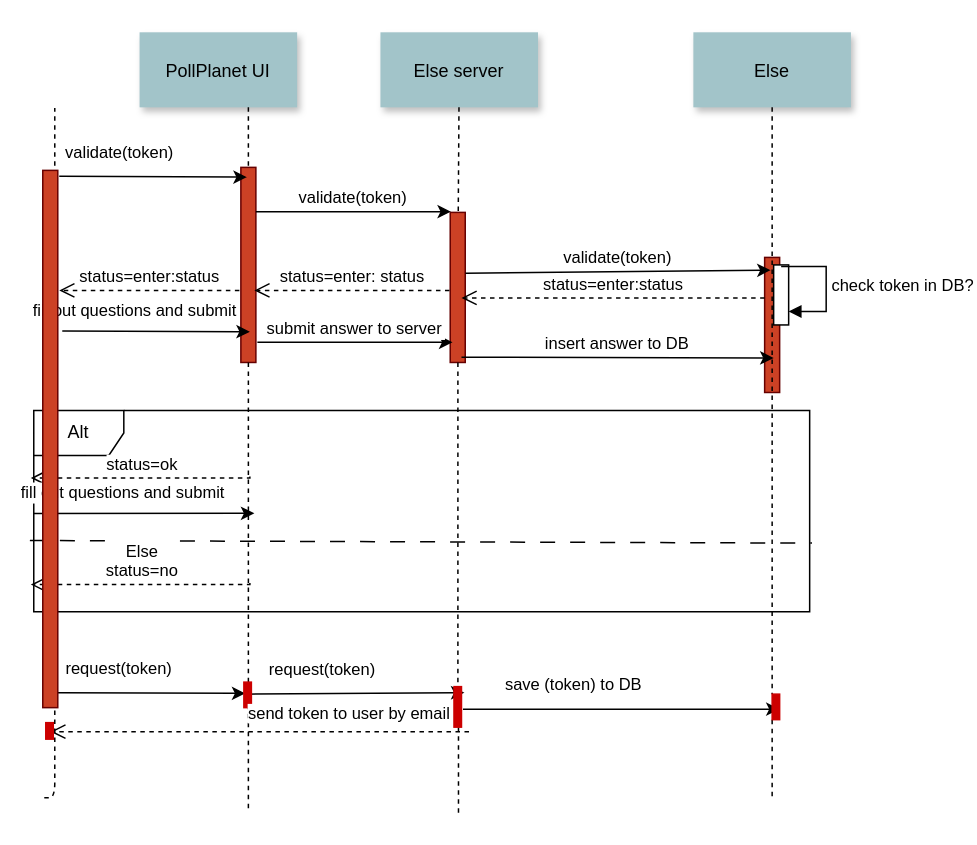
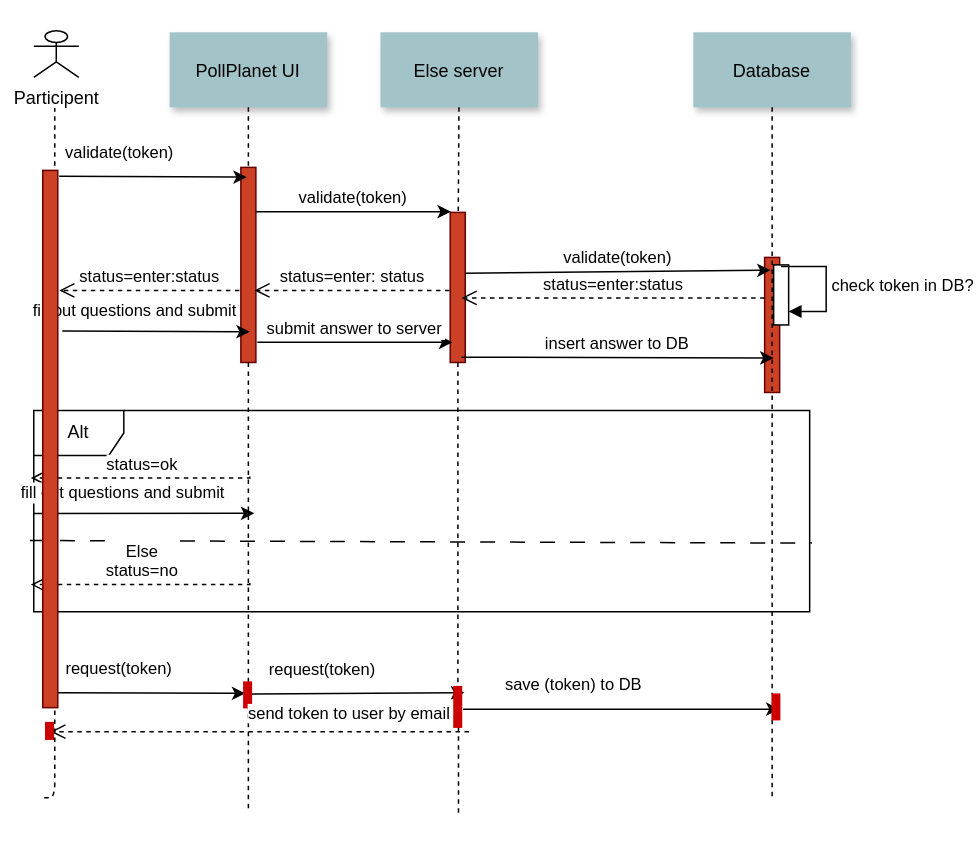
none -> (56, 54)
(218, 70) -> (248, 70)
(771, 71) -> (771, 71)
